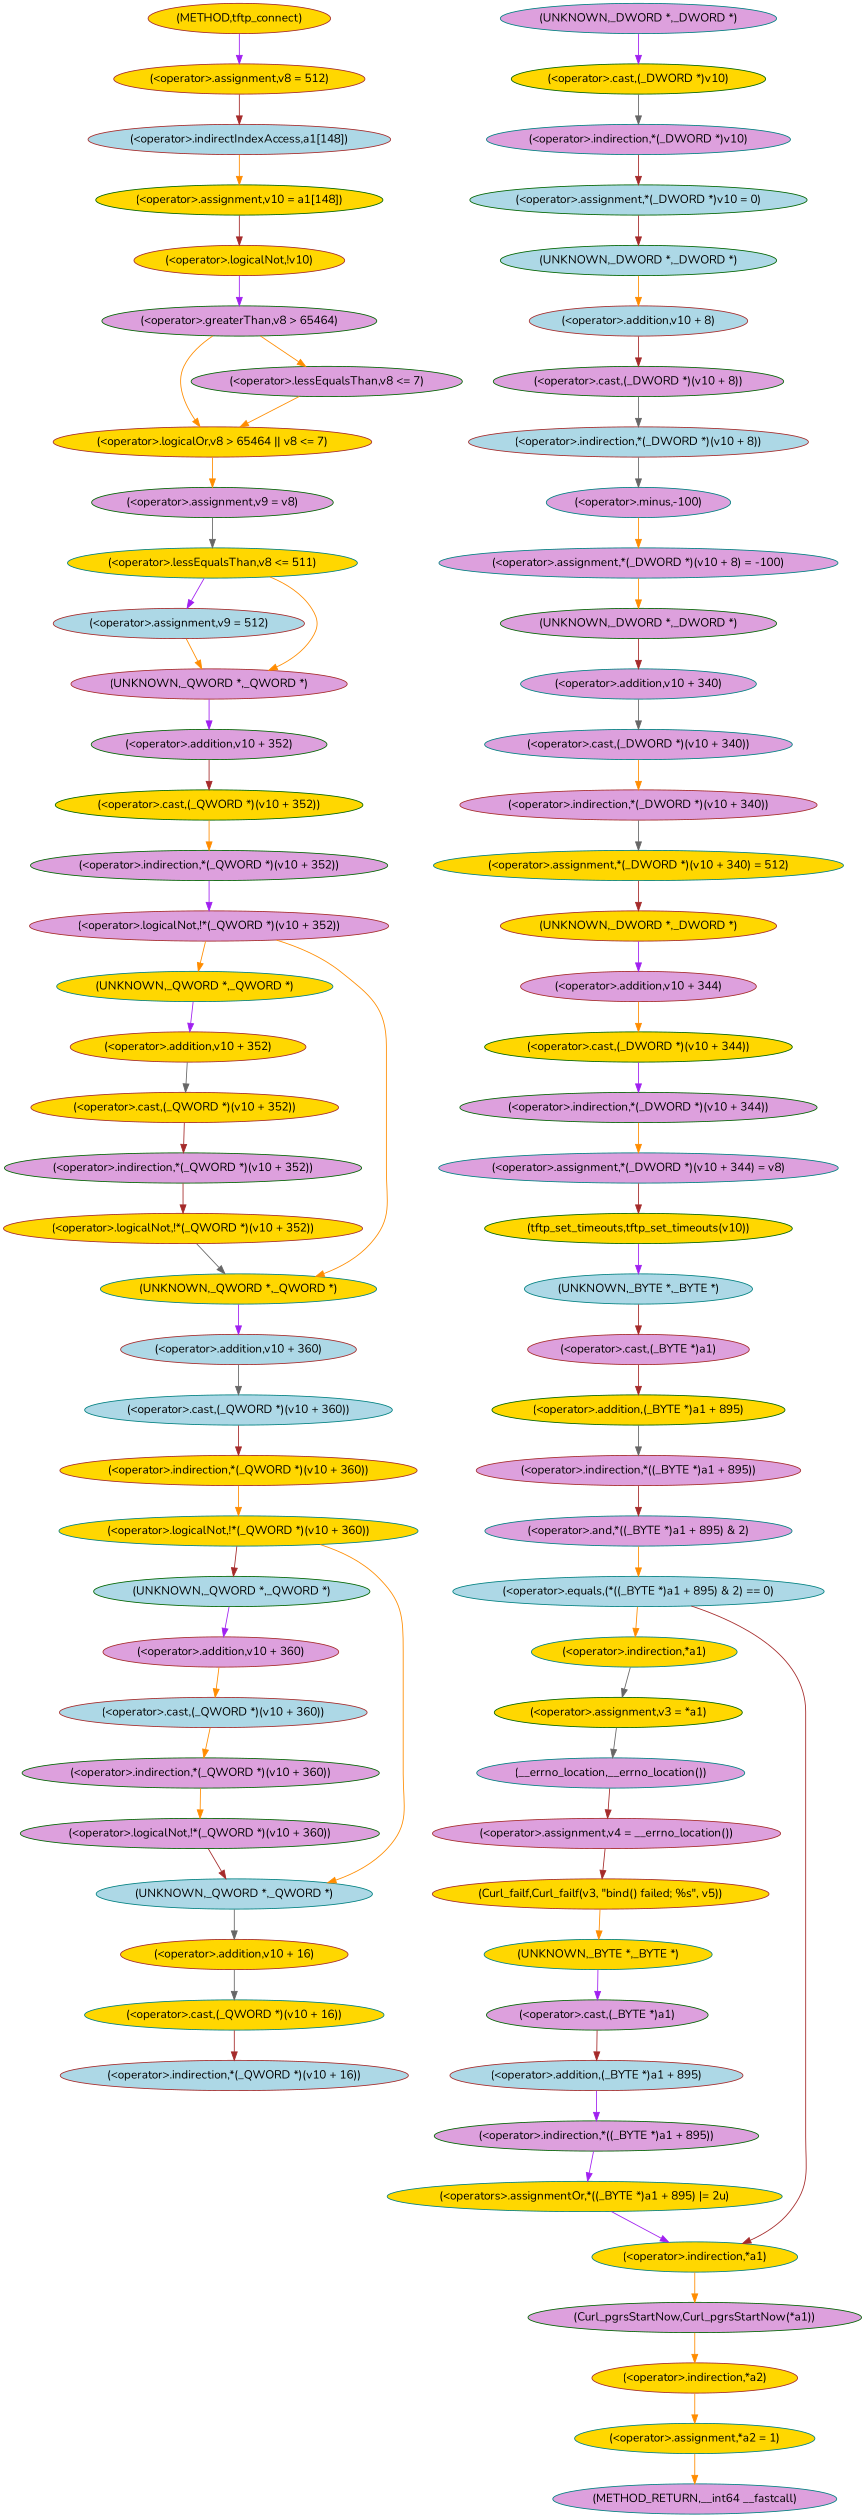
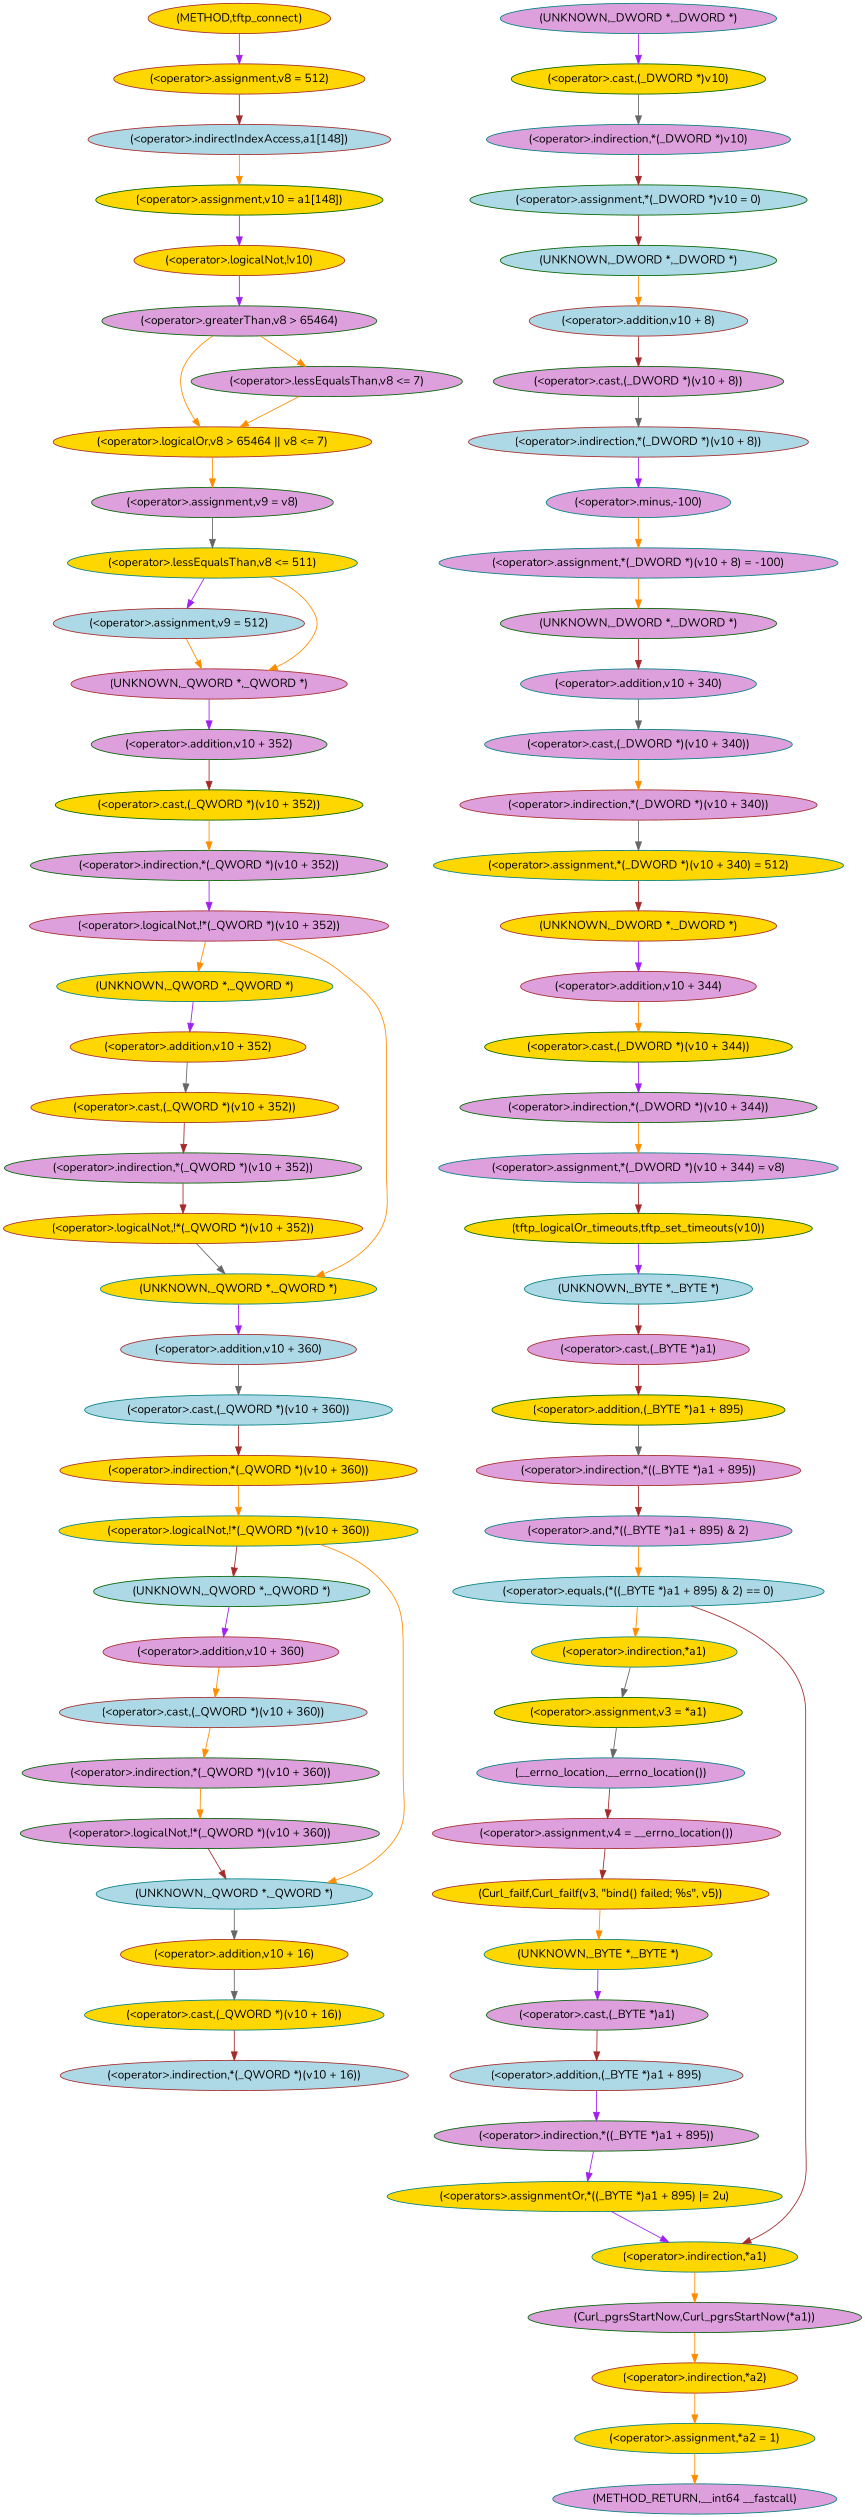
(239, 226) -> (239, 226)
(638, 468) -> (638, 468)
(638, 1228) -> (638, 1228)
